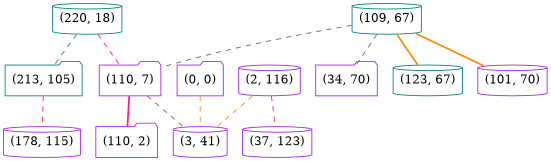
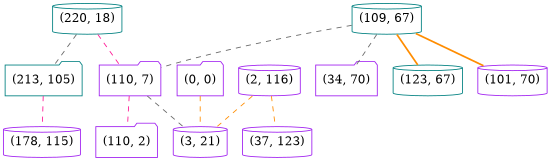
(128, 111) -> (128, 111)
(273, 111) -> (273, 111)
(200, 142) -> (200, 142)
